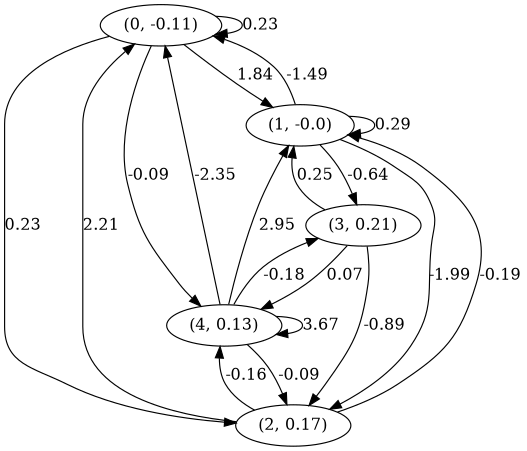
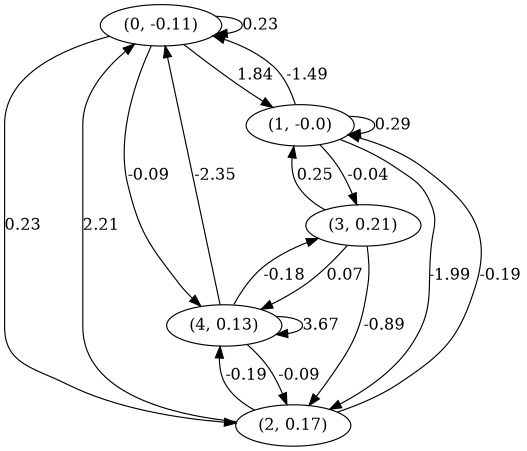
(369, 175) -> (369, 175)
(250, 228) -> none
(247, 375) -> (247, 375)
